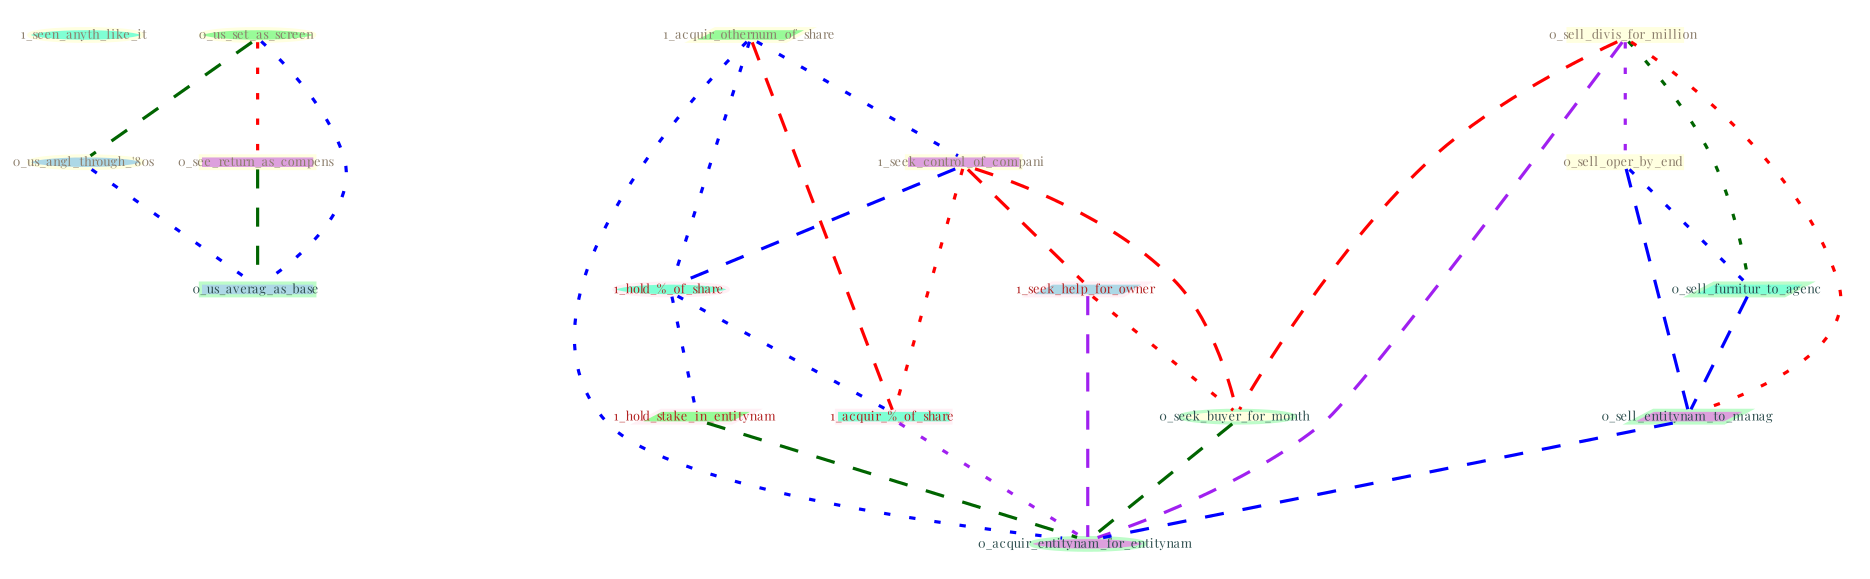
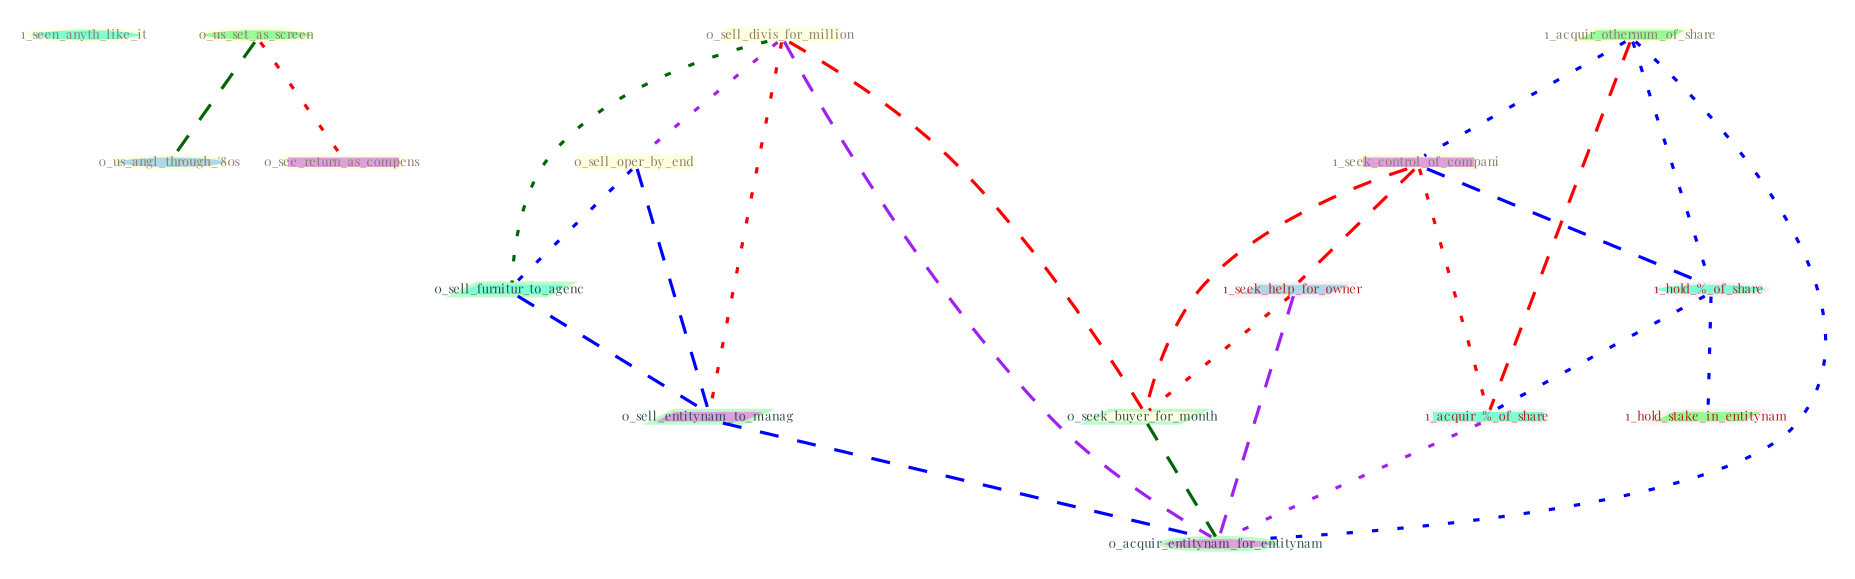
(258, 289) -> none
(1237, 417) -> (1145, 417)
(892, 480) -> none
